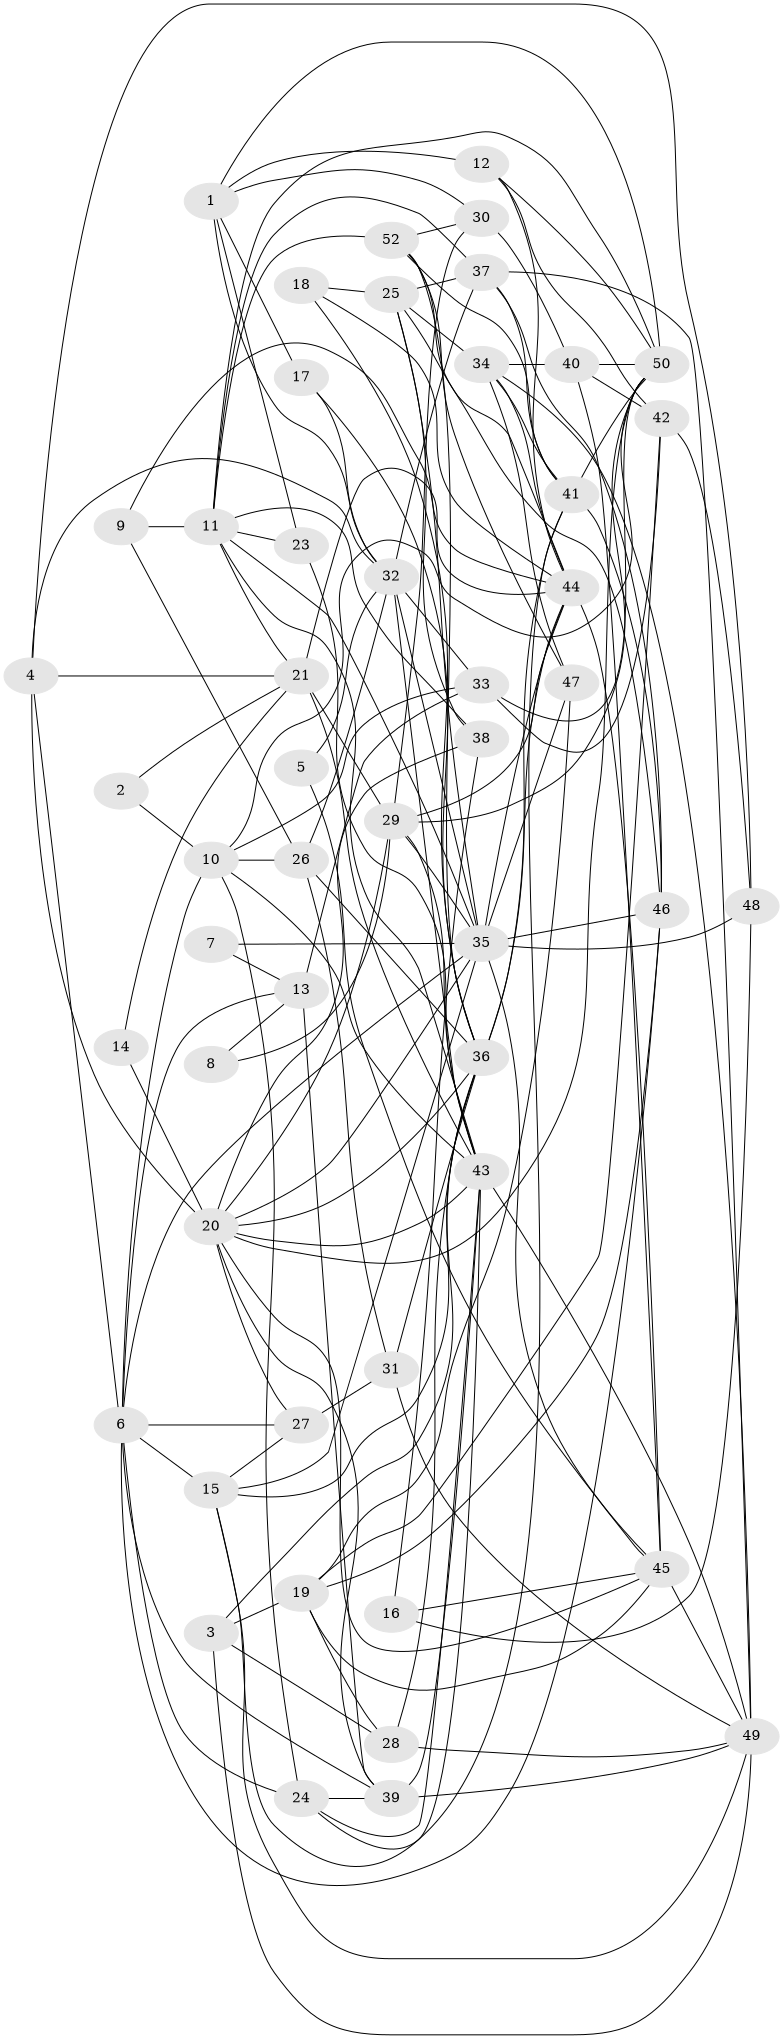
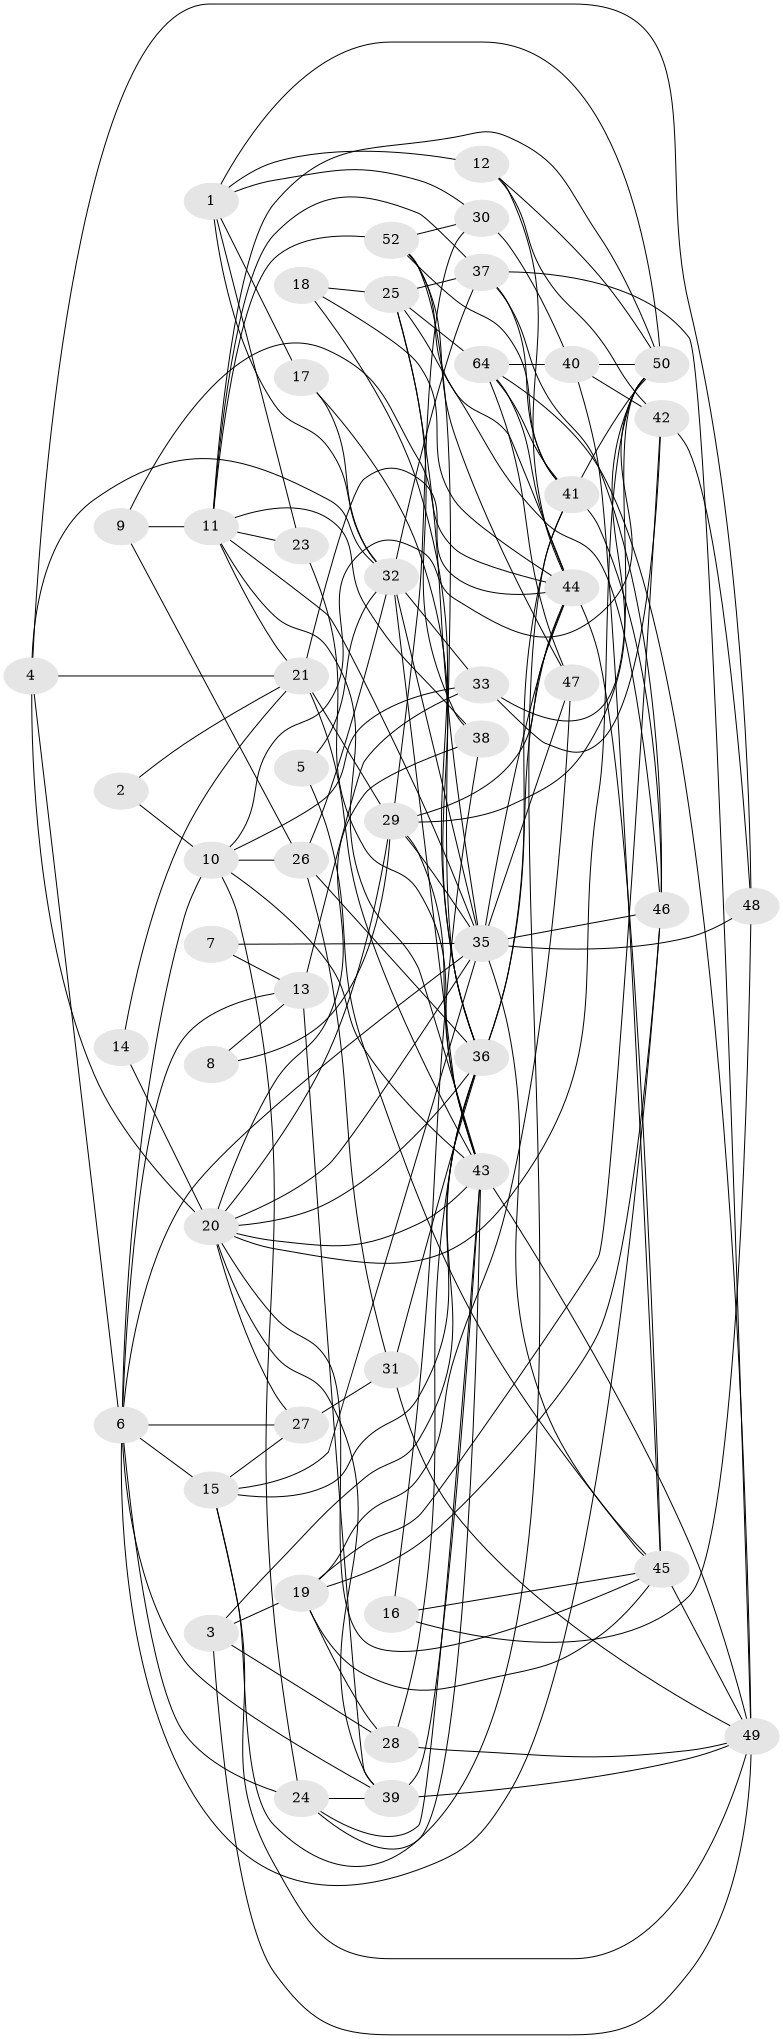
(482, 365) -> (482, 365)
